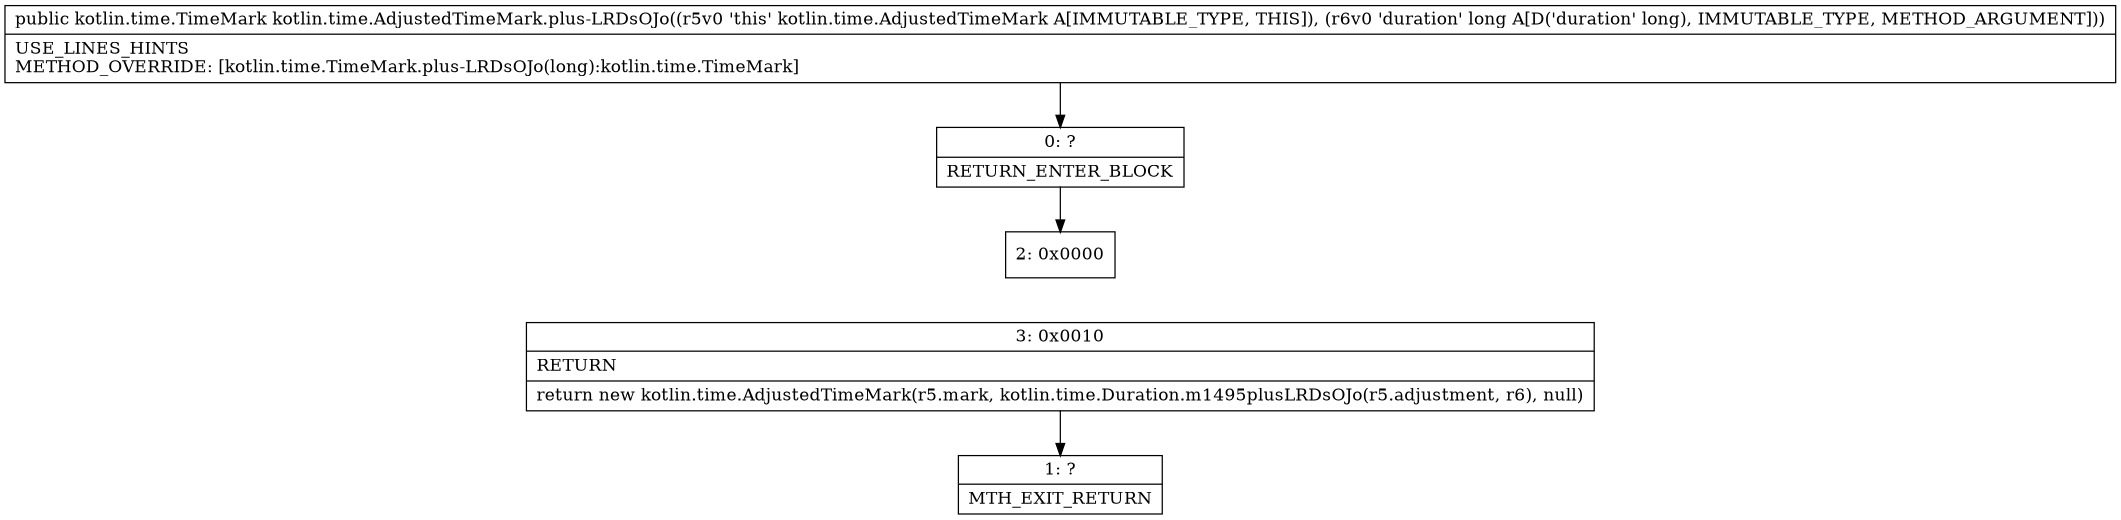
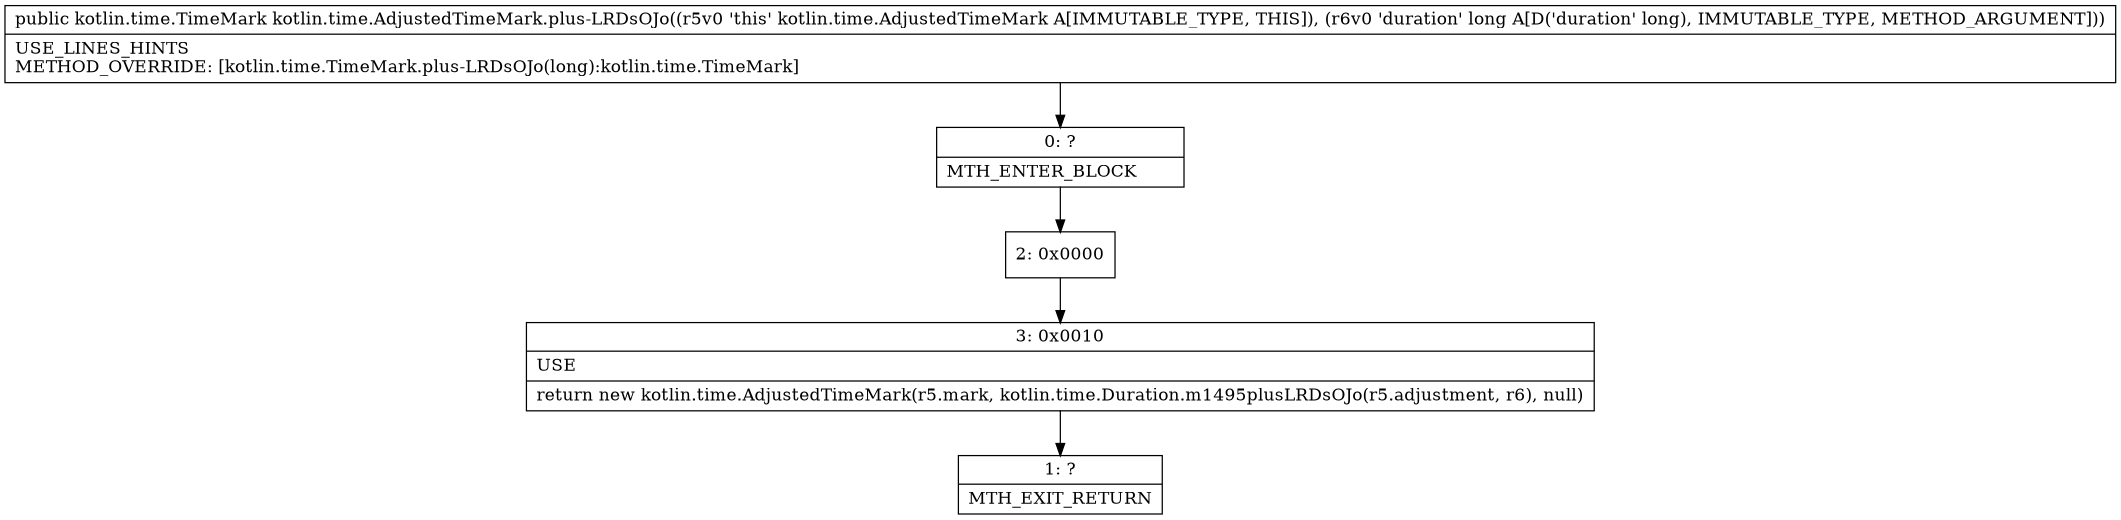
(1060, 172) -> (1042, 172)
none -> (1060, 294)
(577, 365) -> (557, 365)
